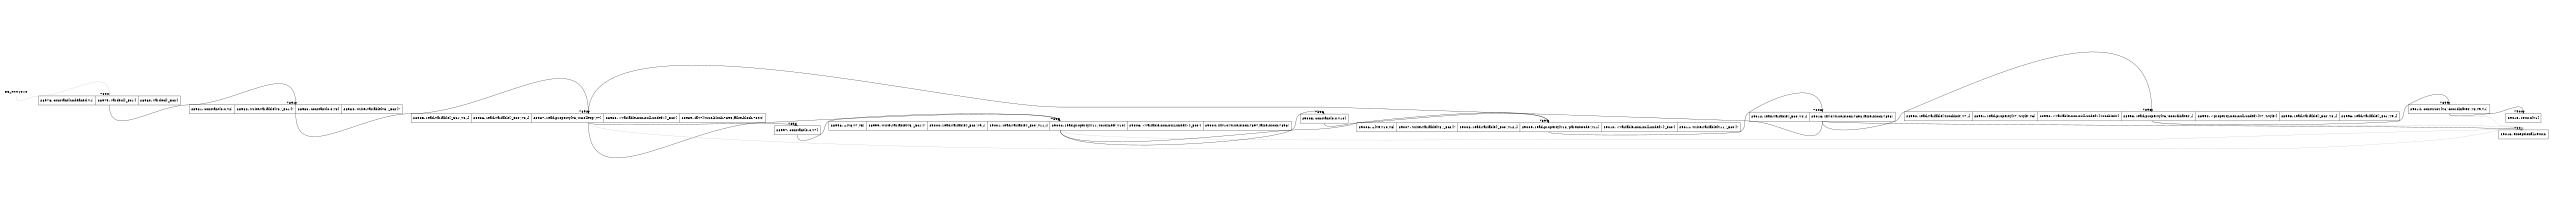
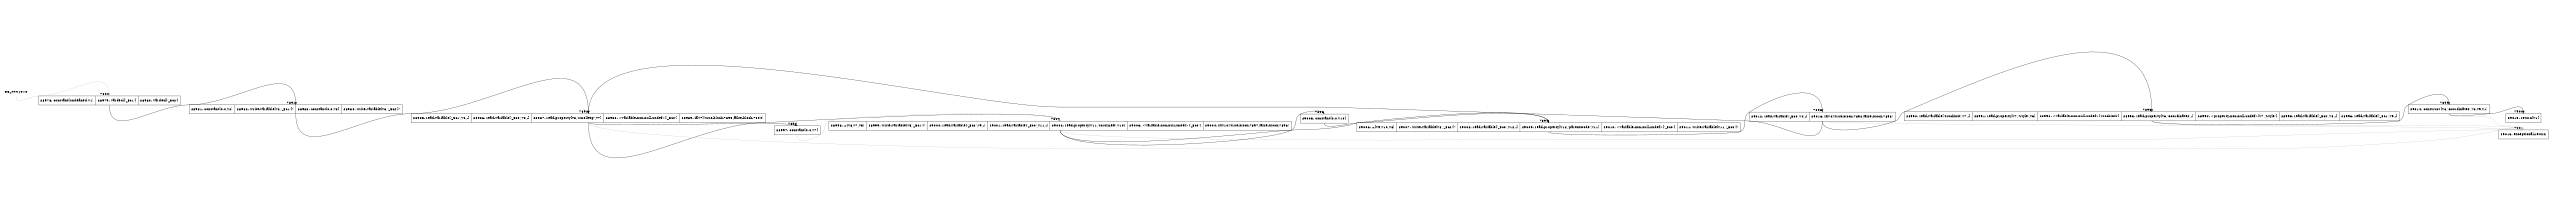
(922, 115) -> (922, 115)
(2172, 126) -> (2172, 126)
